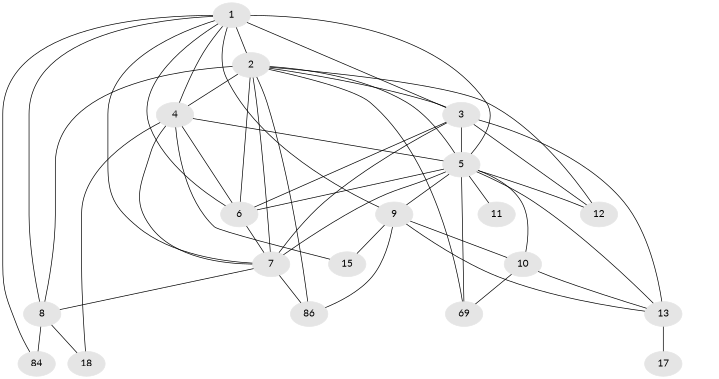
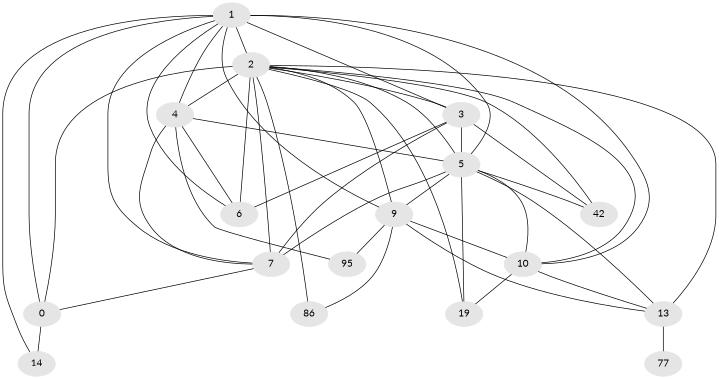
none -> (544, 78)
none -> (358, 108)
none -> (531, 110)
(602, 180) -> (582, 89)
(355, 188) -> none
(497, 214) -> none
(599, 214) -> (599, 214)
(252, 234) -> none
(347, 264) -> (347, 264)
(290, 289) -> none
(42, 314) -> (42, 314)
(464, 314) -> (464, 314)
(37, 364) -> (37, 364)
(86, 364) -> none
(663, 364) -> (663, 364)
